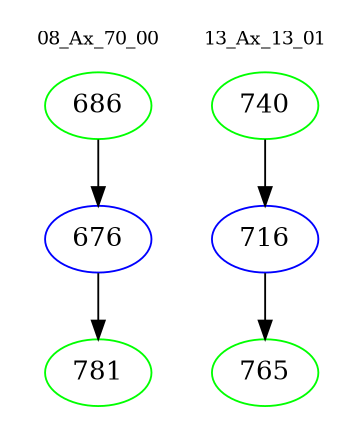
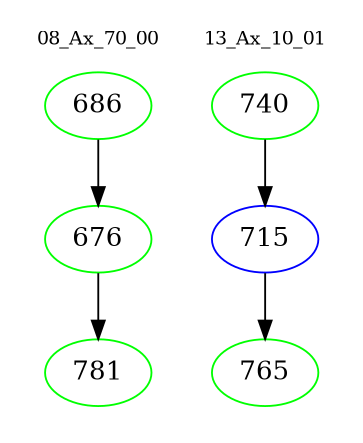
(265, 40) -> (265, 40)
(98, 239) -> (98, 239)
(265, 239) -> (265, 239)
